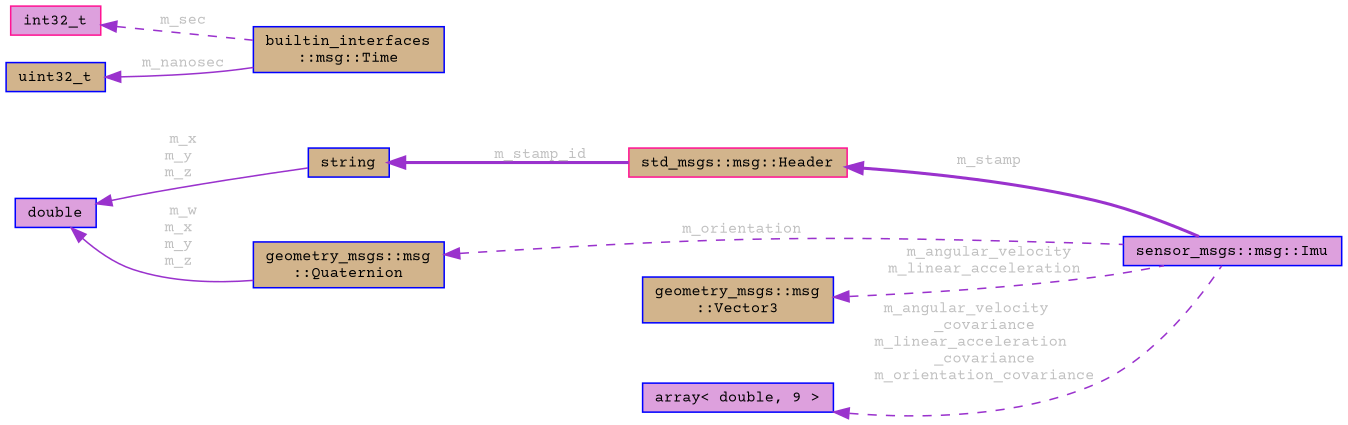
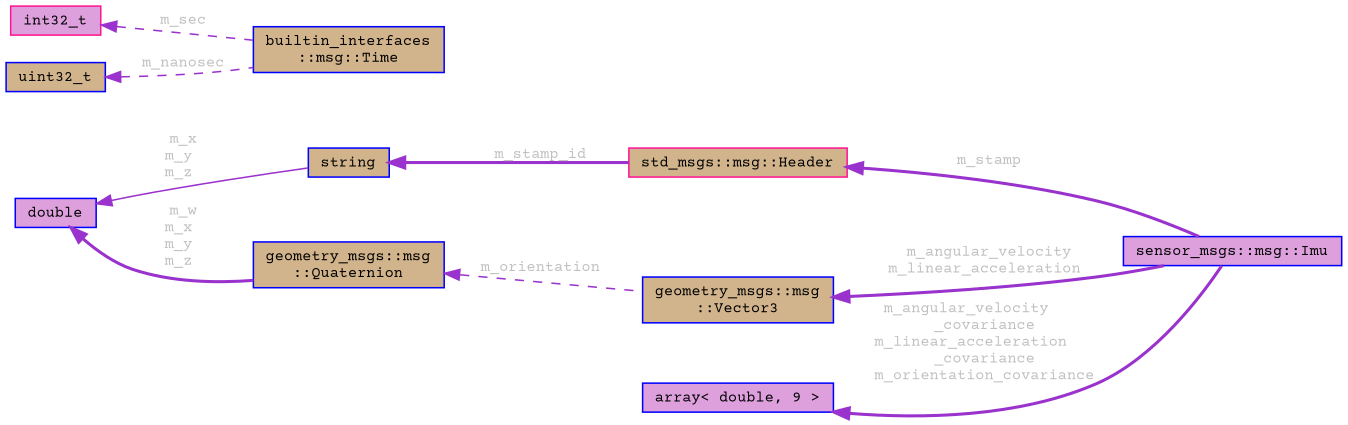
(187, 74) -> (187, 74)
(791, 239) -> (551, 283)
(163, 277) -> (163, 277)
(1007, 286) -> (1007, 286)
(1060, 397) -> (1060, 397)
